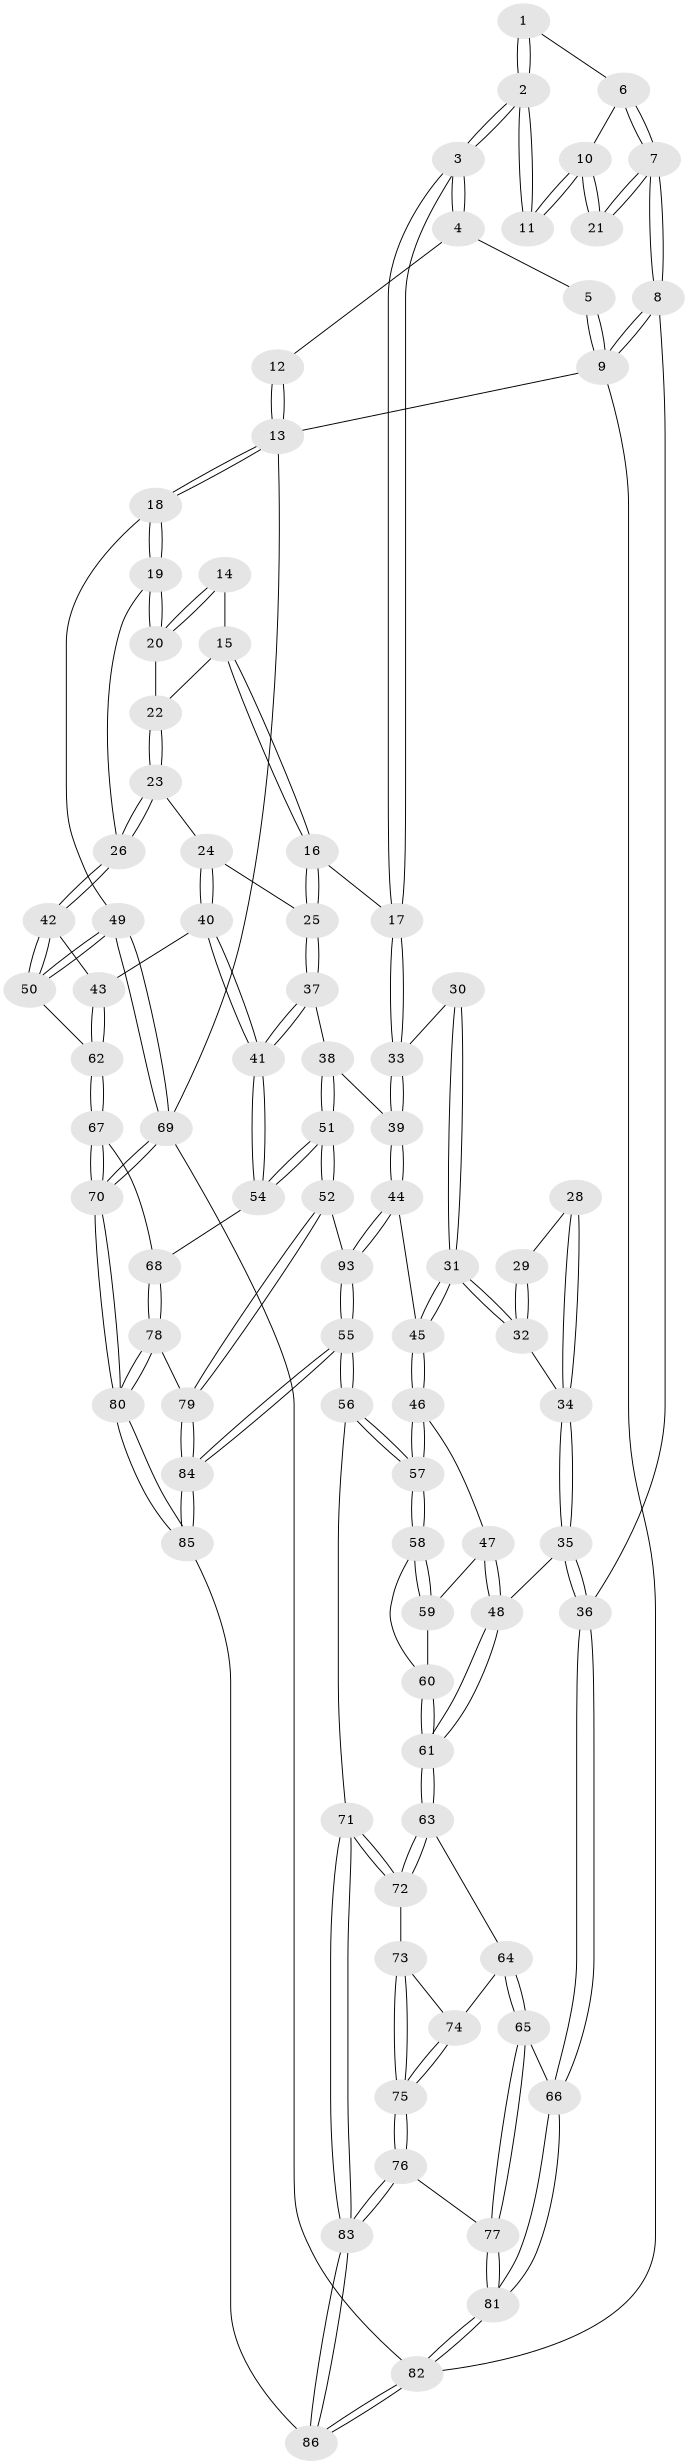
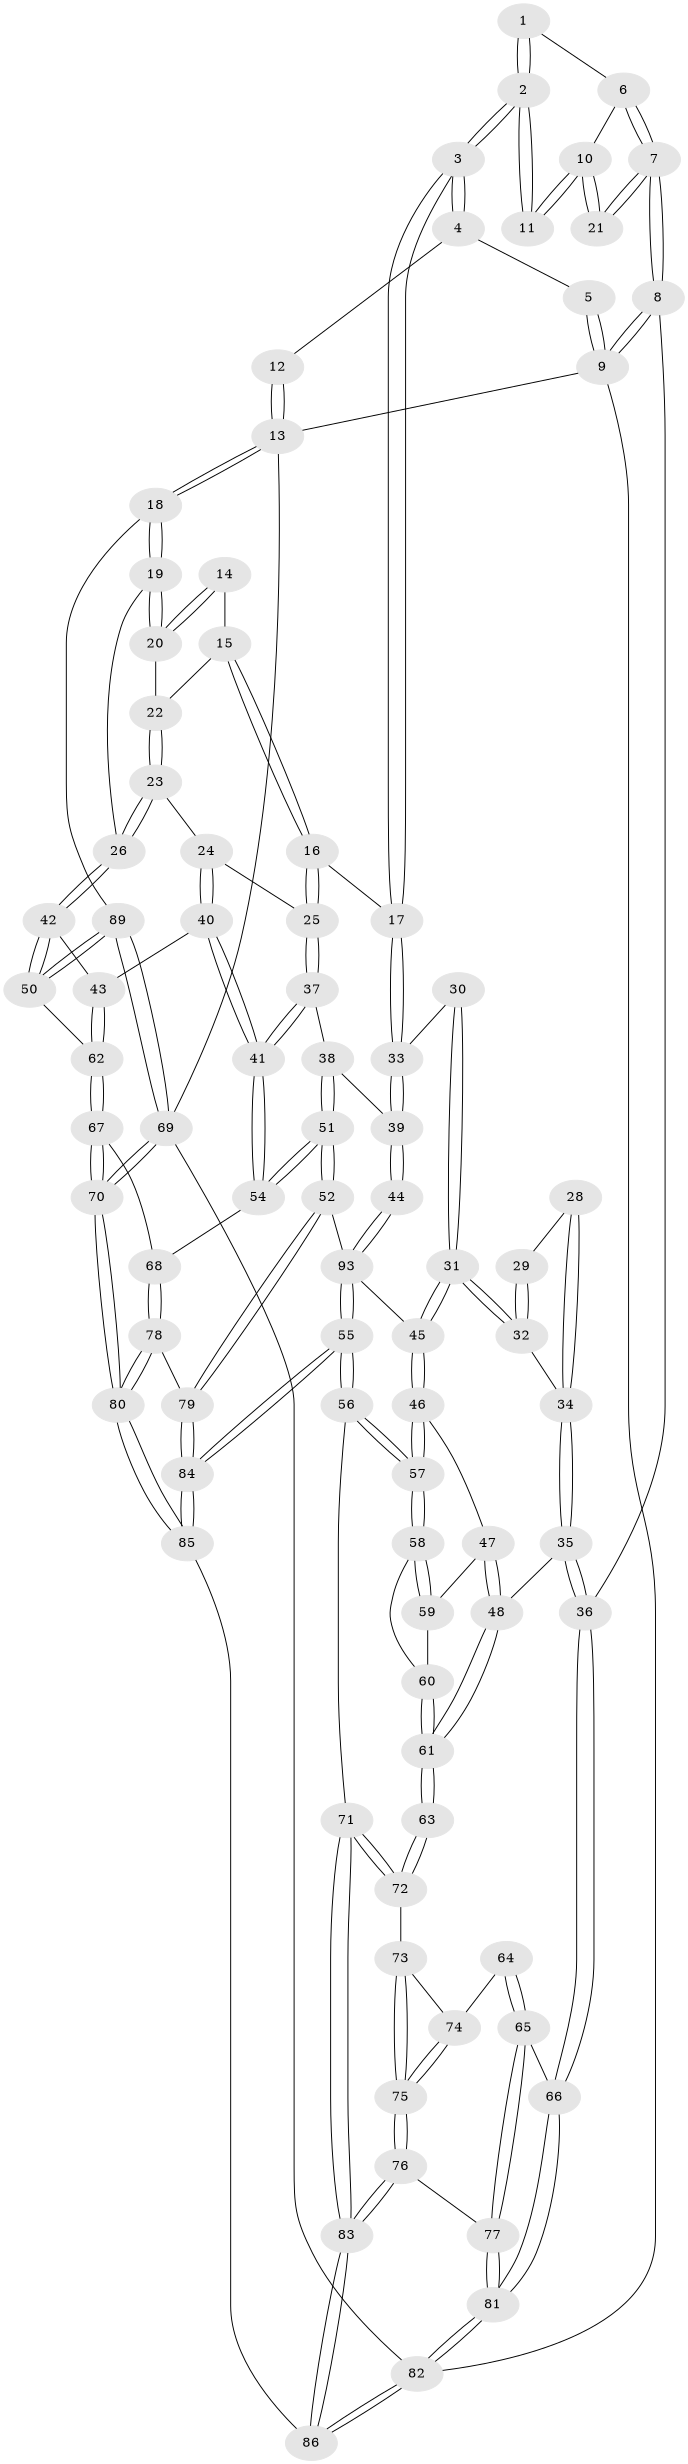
(118, 921) -> (118, 921)
(408, 1267) -> (383, 1301)
(467, 1889) -> none
